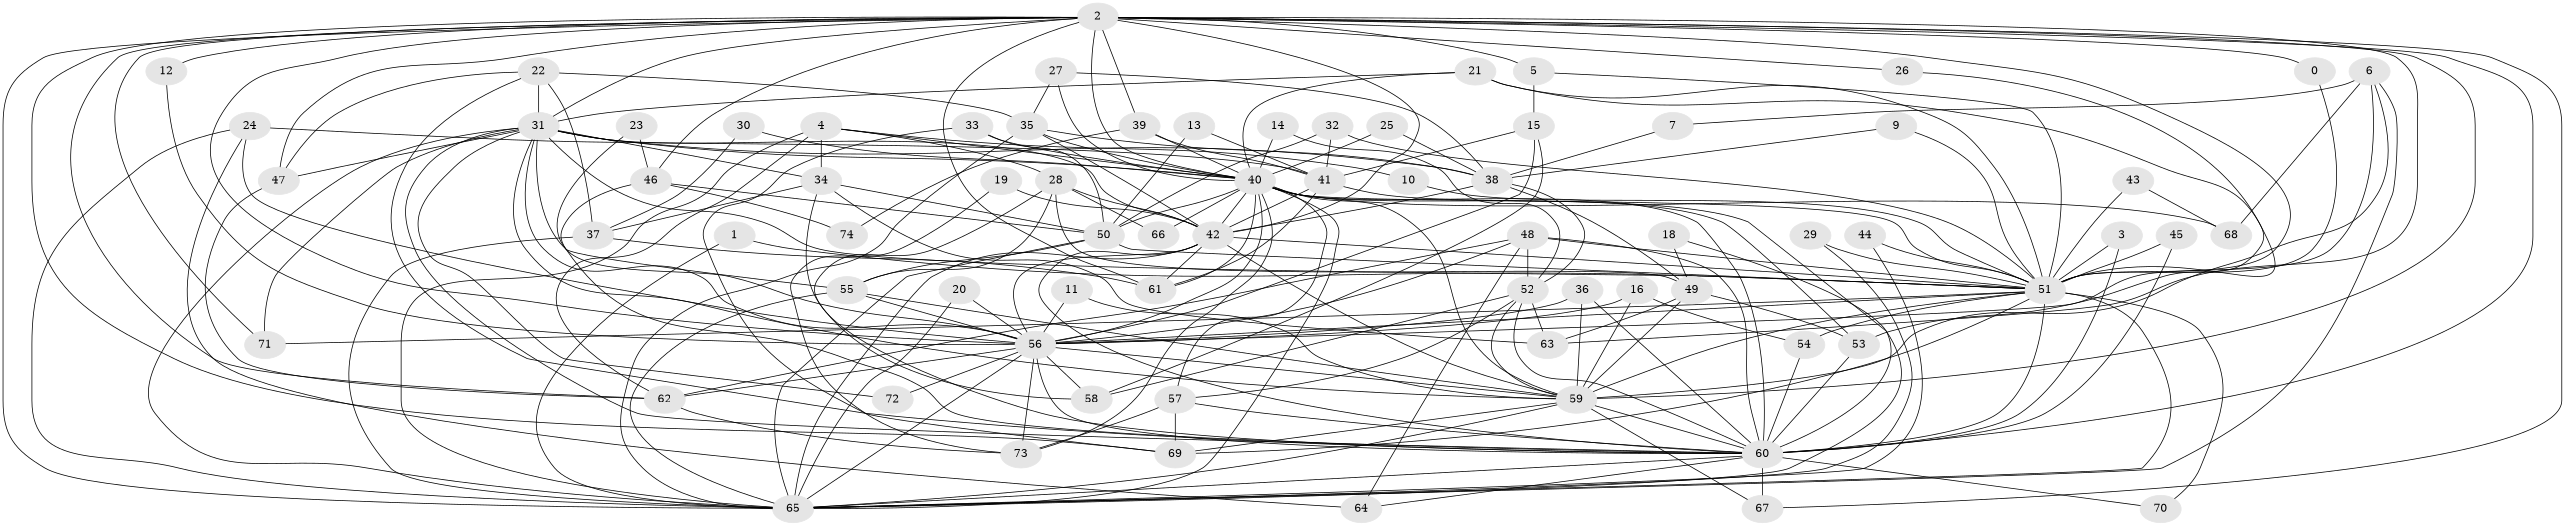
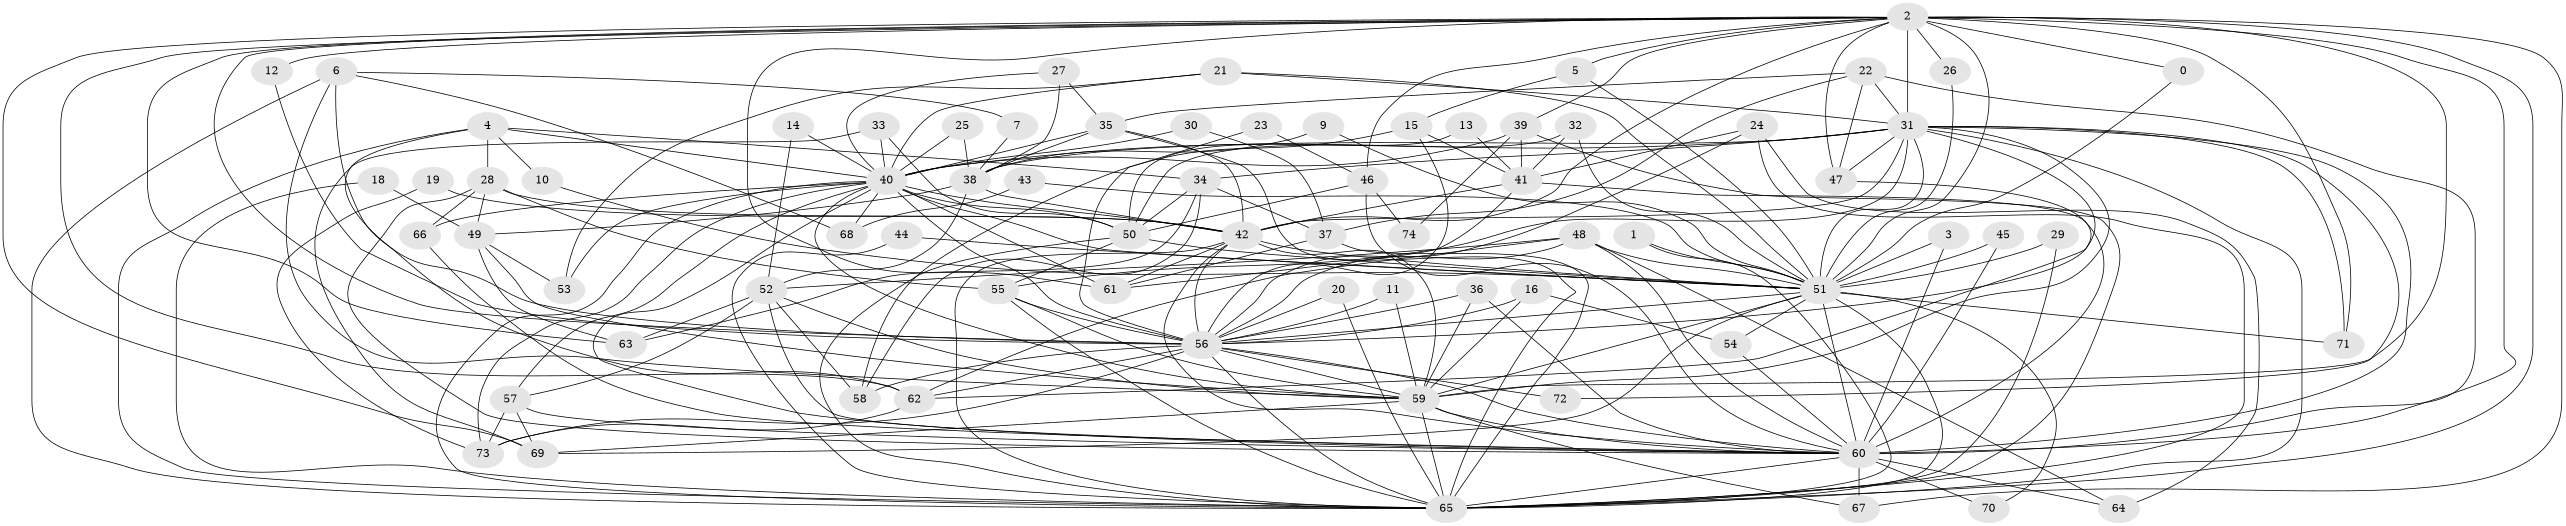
(1103, 126) -> none
none -> (2097, 332)
(1811, 400) -> (743, 416)
